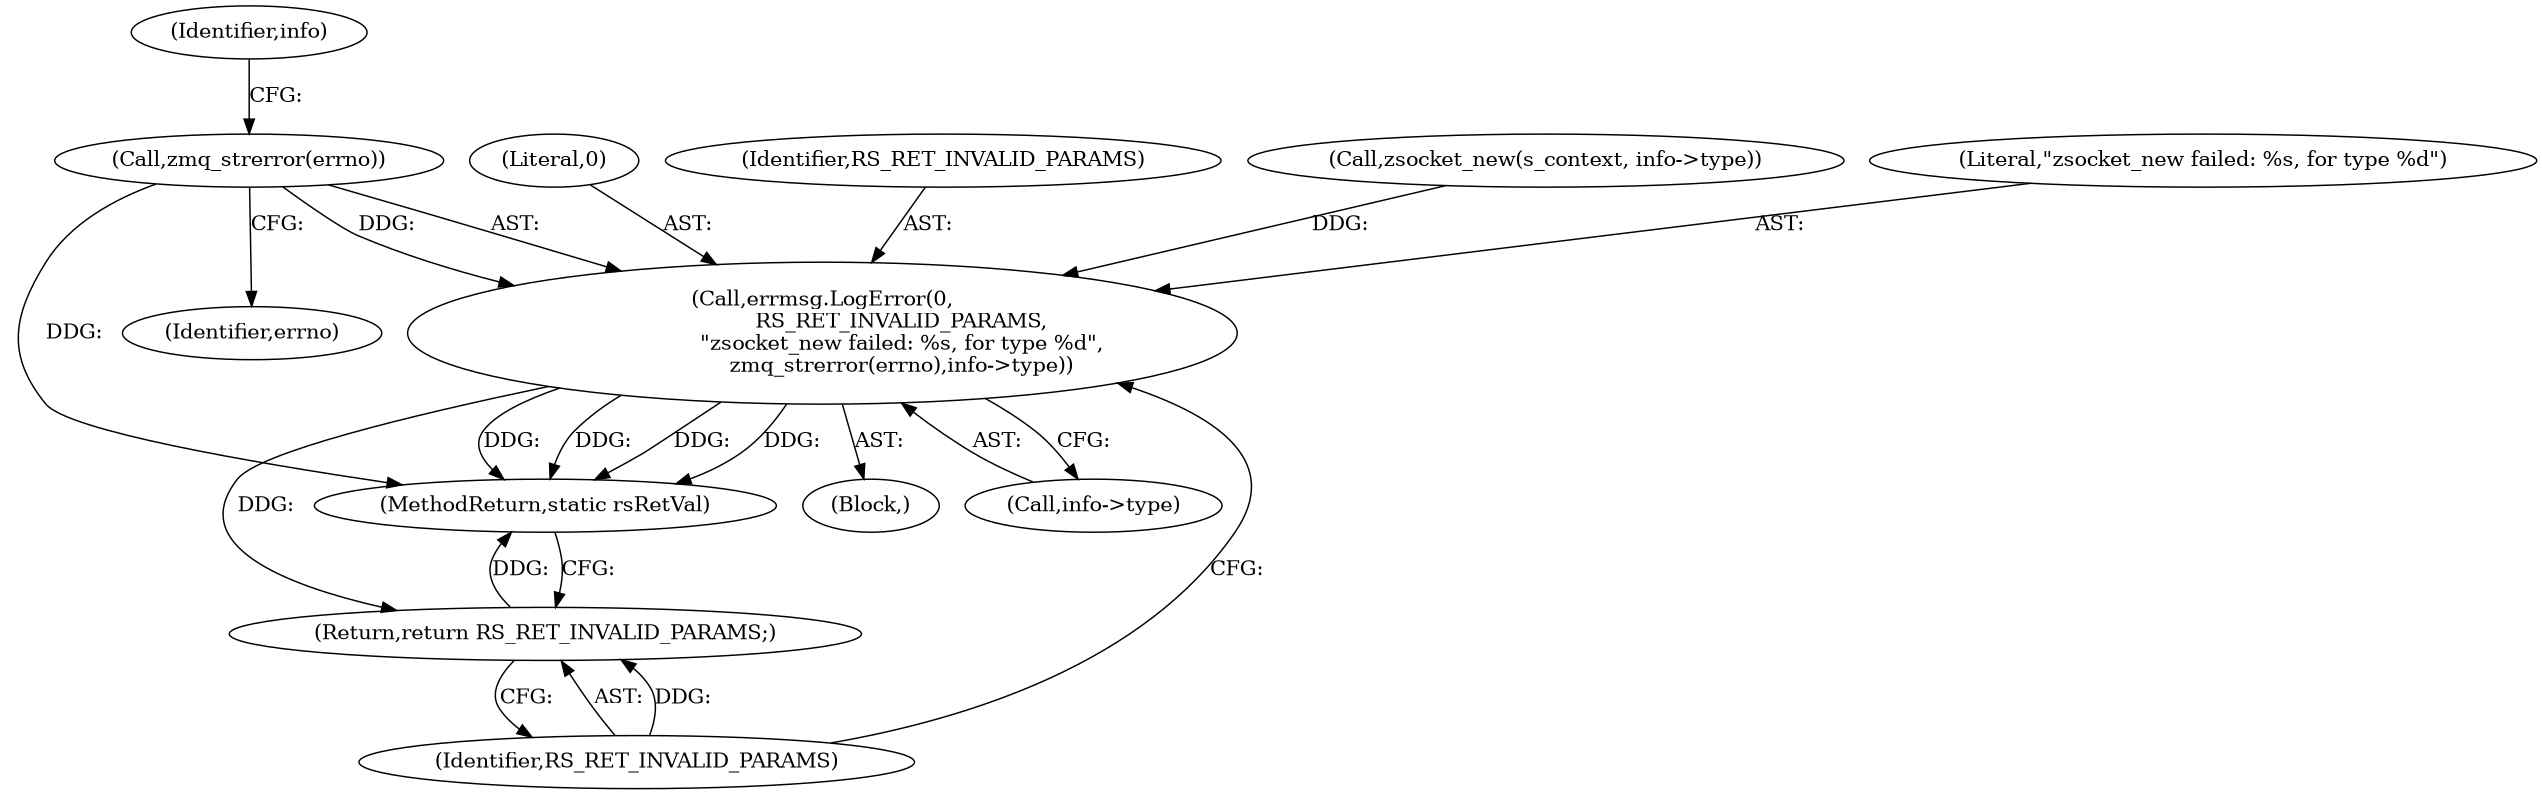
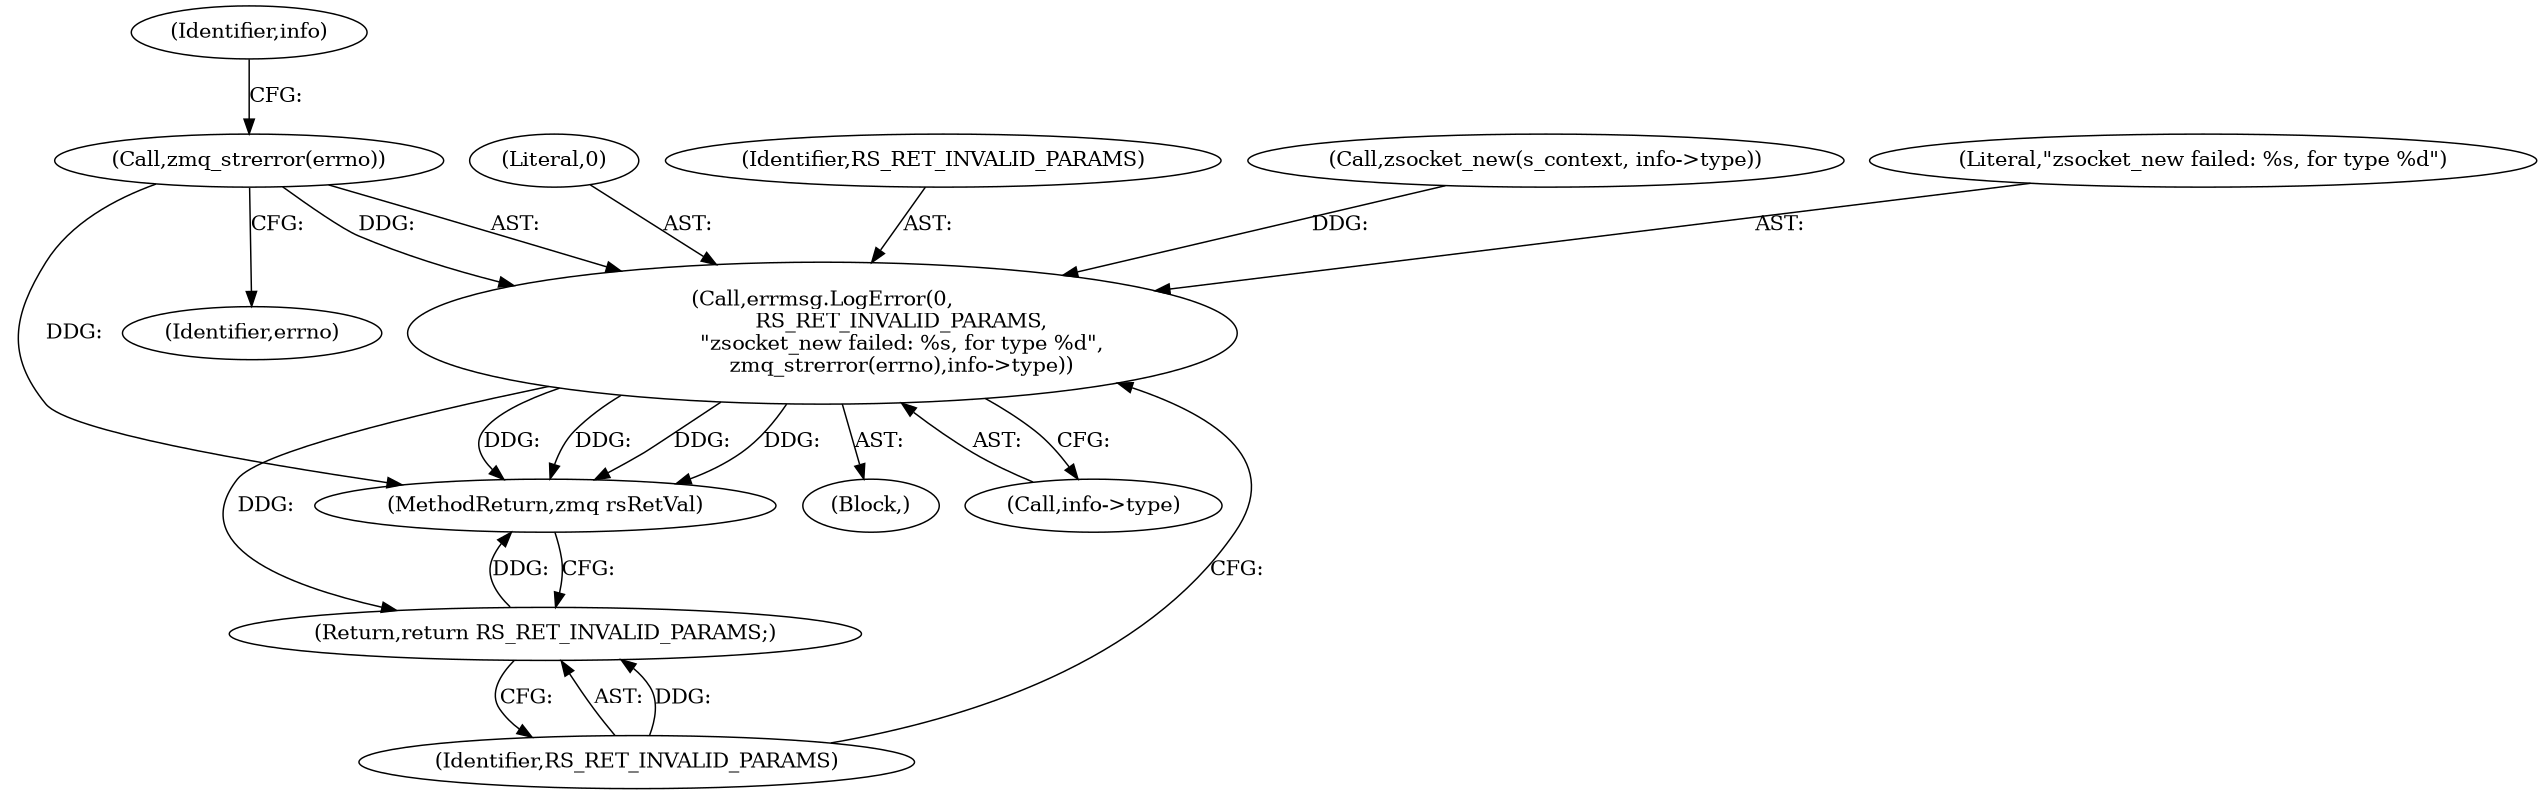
(545, 506) -> (545, 506)
